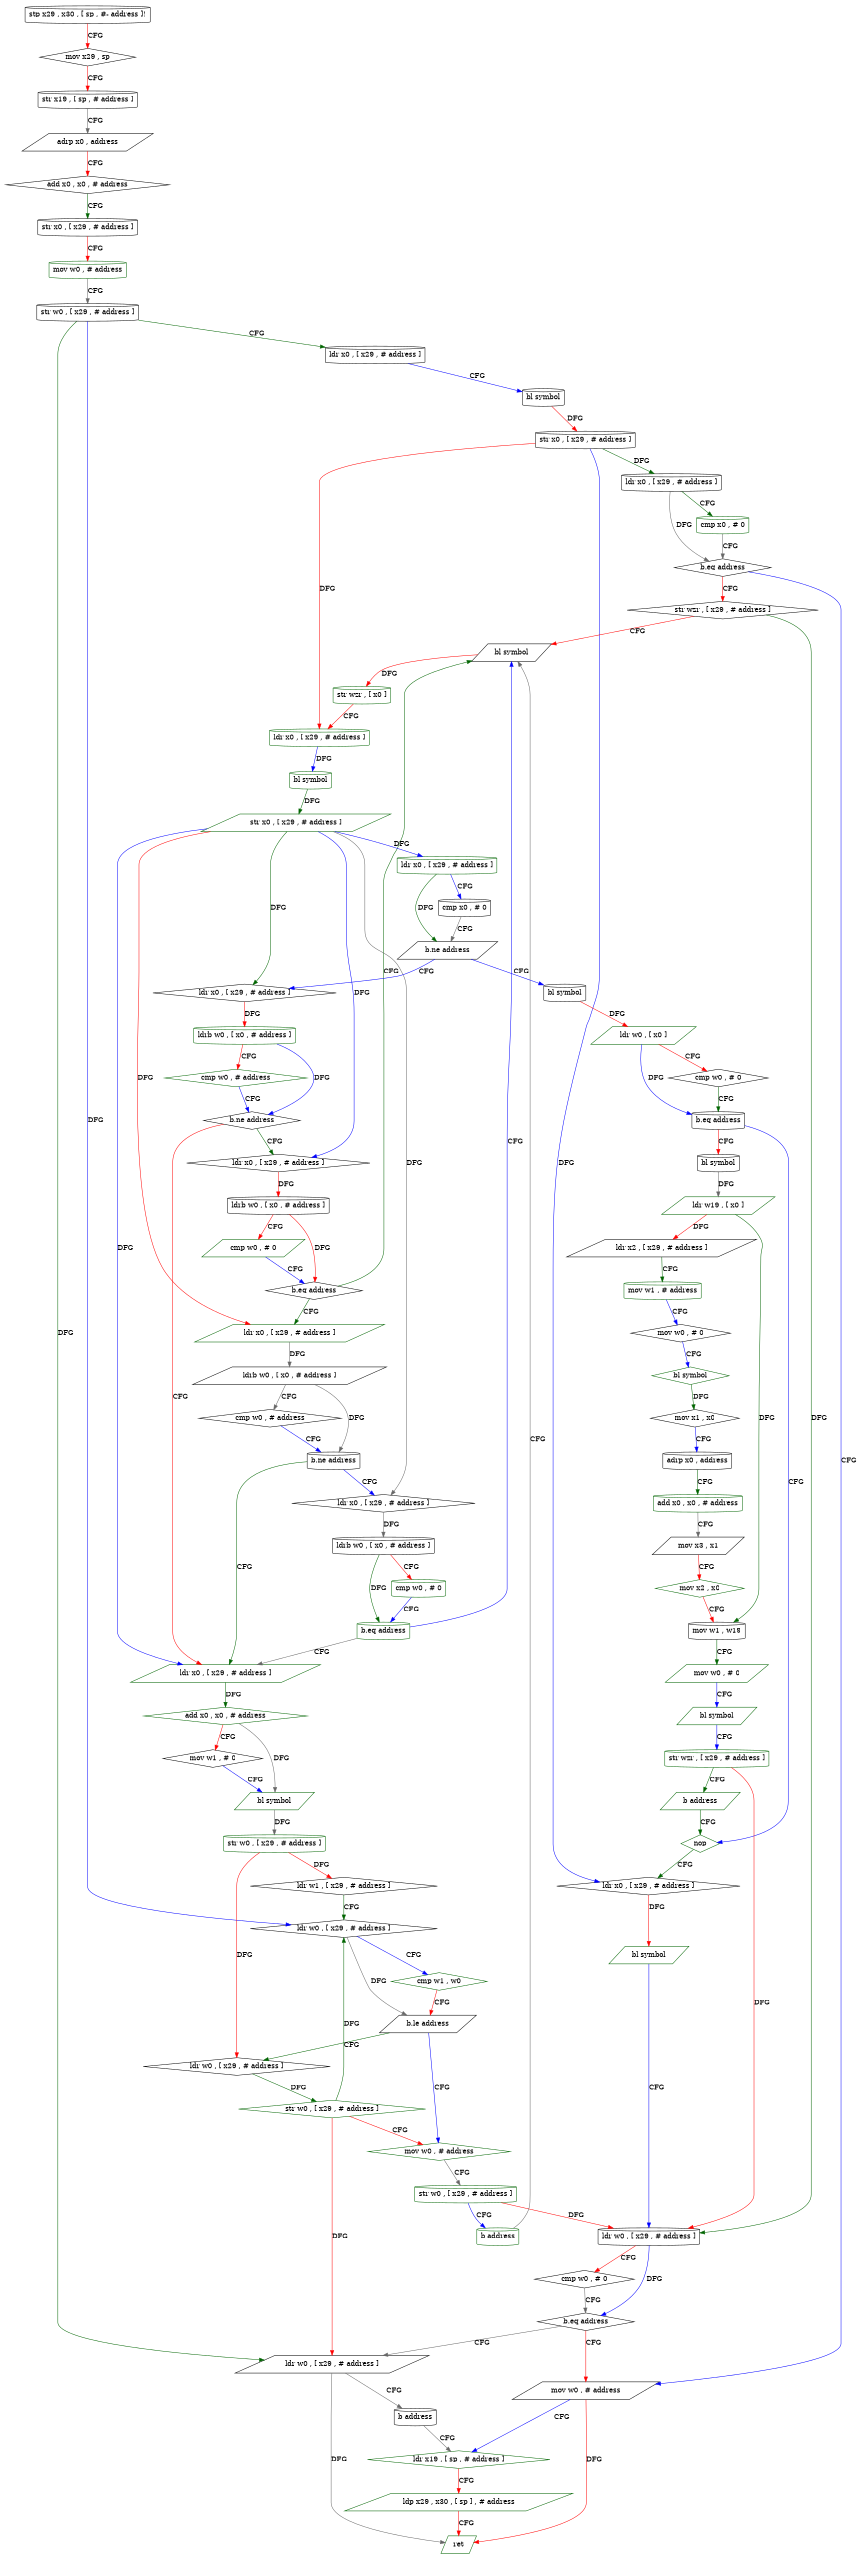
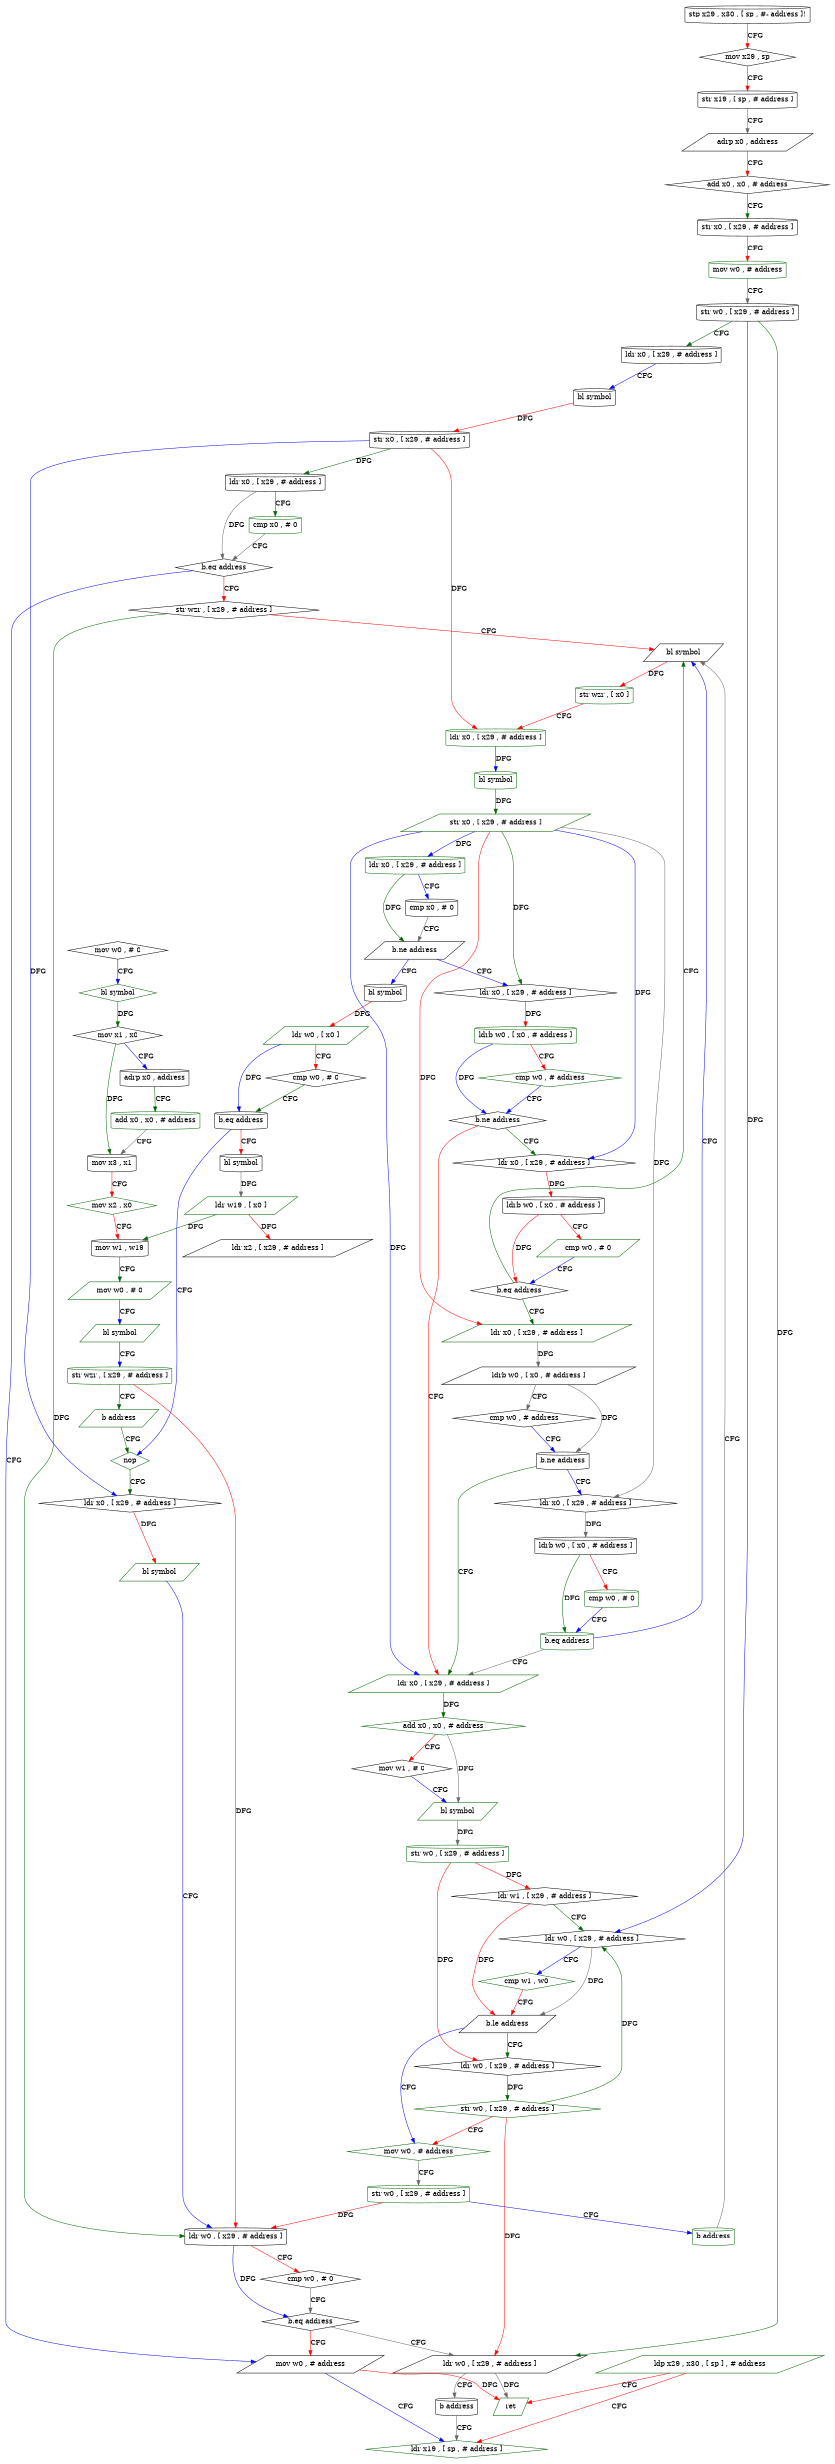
none -> (107, 1096)
(663, 1291) -> none
(698, 1546) -> (112, 1163)
none -> (481, 1950)
(459, 2478) -> (584, 2408)
